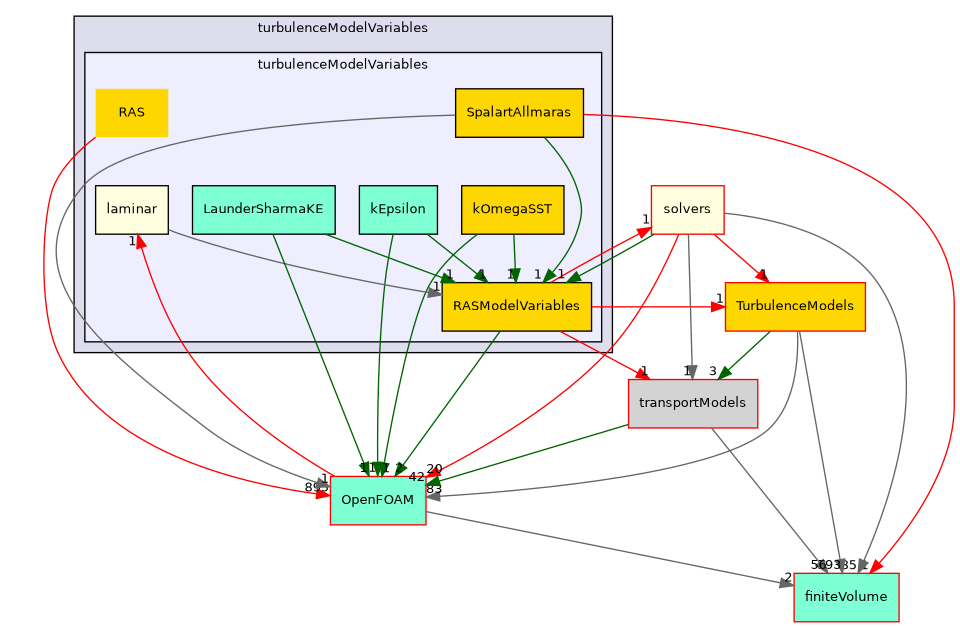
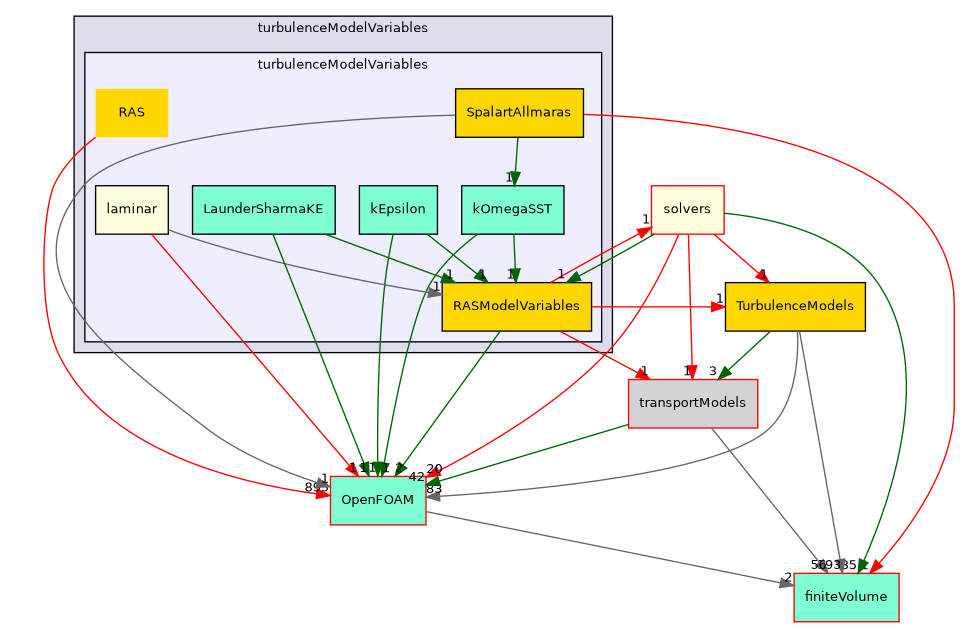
(581, 204) -> (517, 155)
(513, 210) -> (513, 210)
(690, 297) -> (690, 297)
(795, 307) -> (795, 307)
(900, 336) -> (900, 336)
(213, 383) -> (261, 362)
